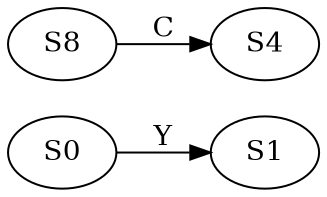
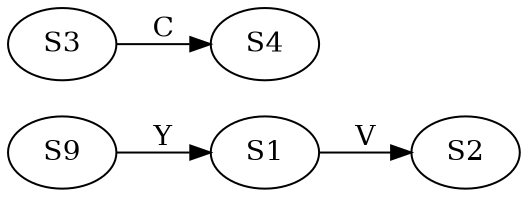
(62, 44) -> (62, 44)
(62, 153) -> (62, 153)
none -> (466, 153)
